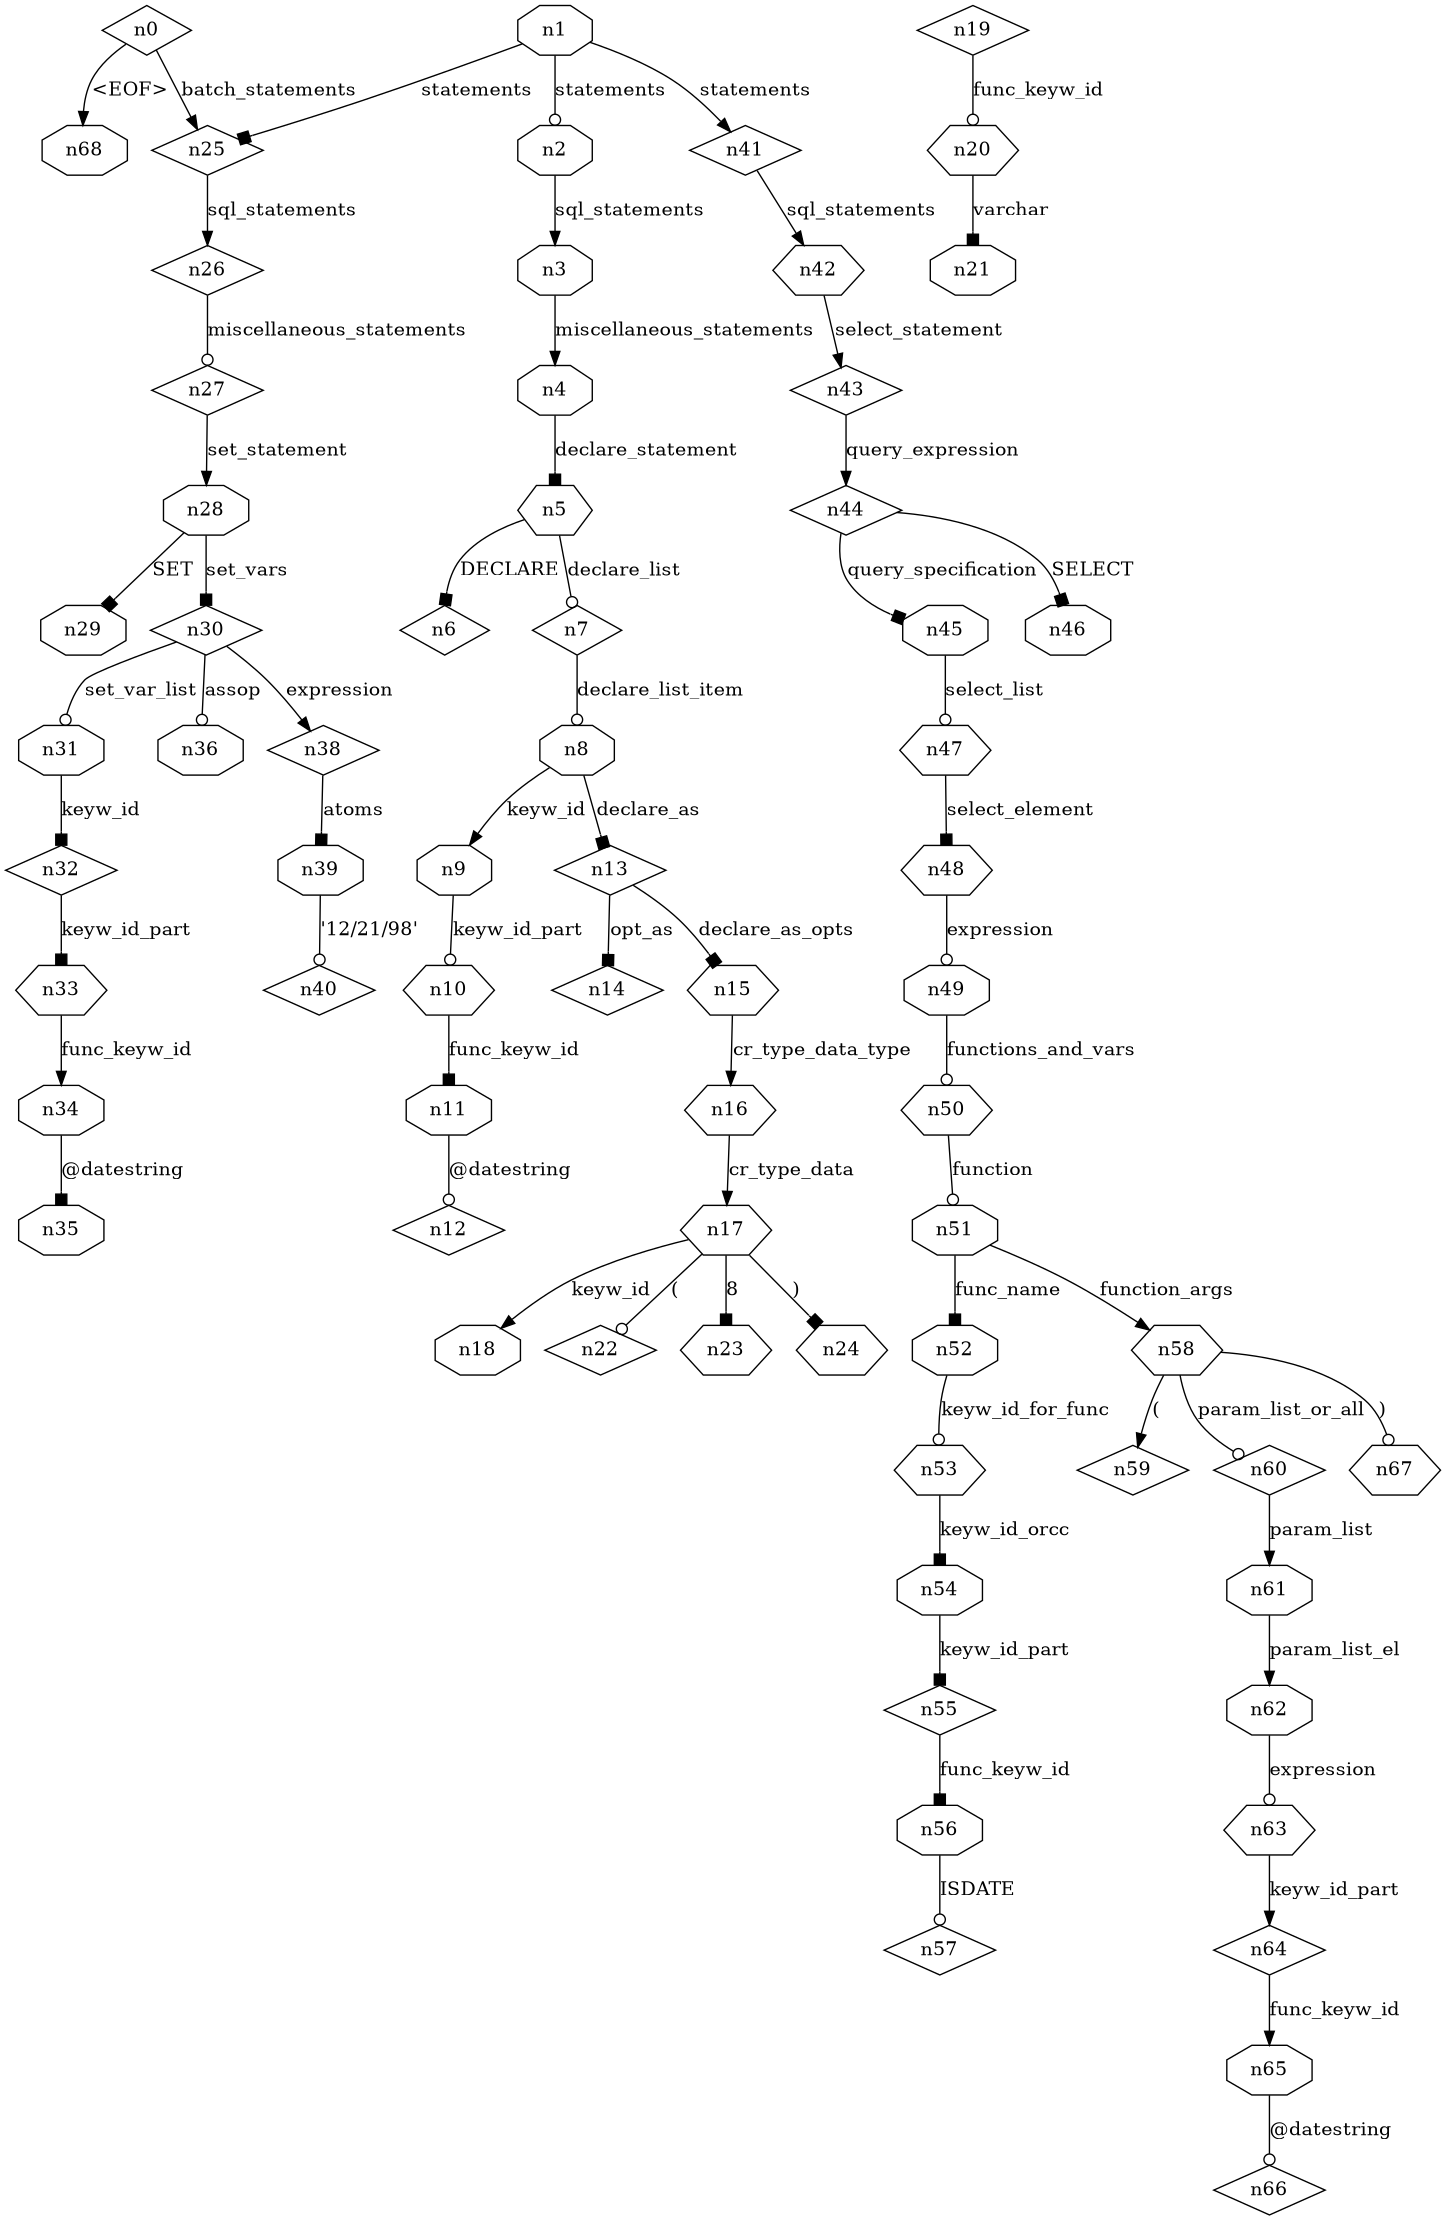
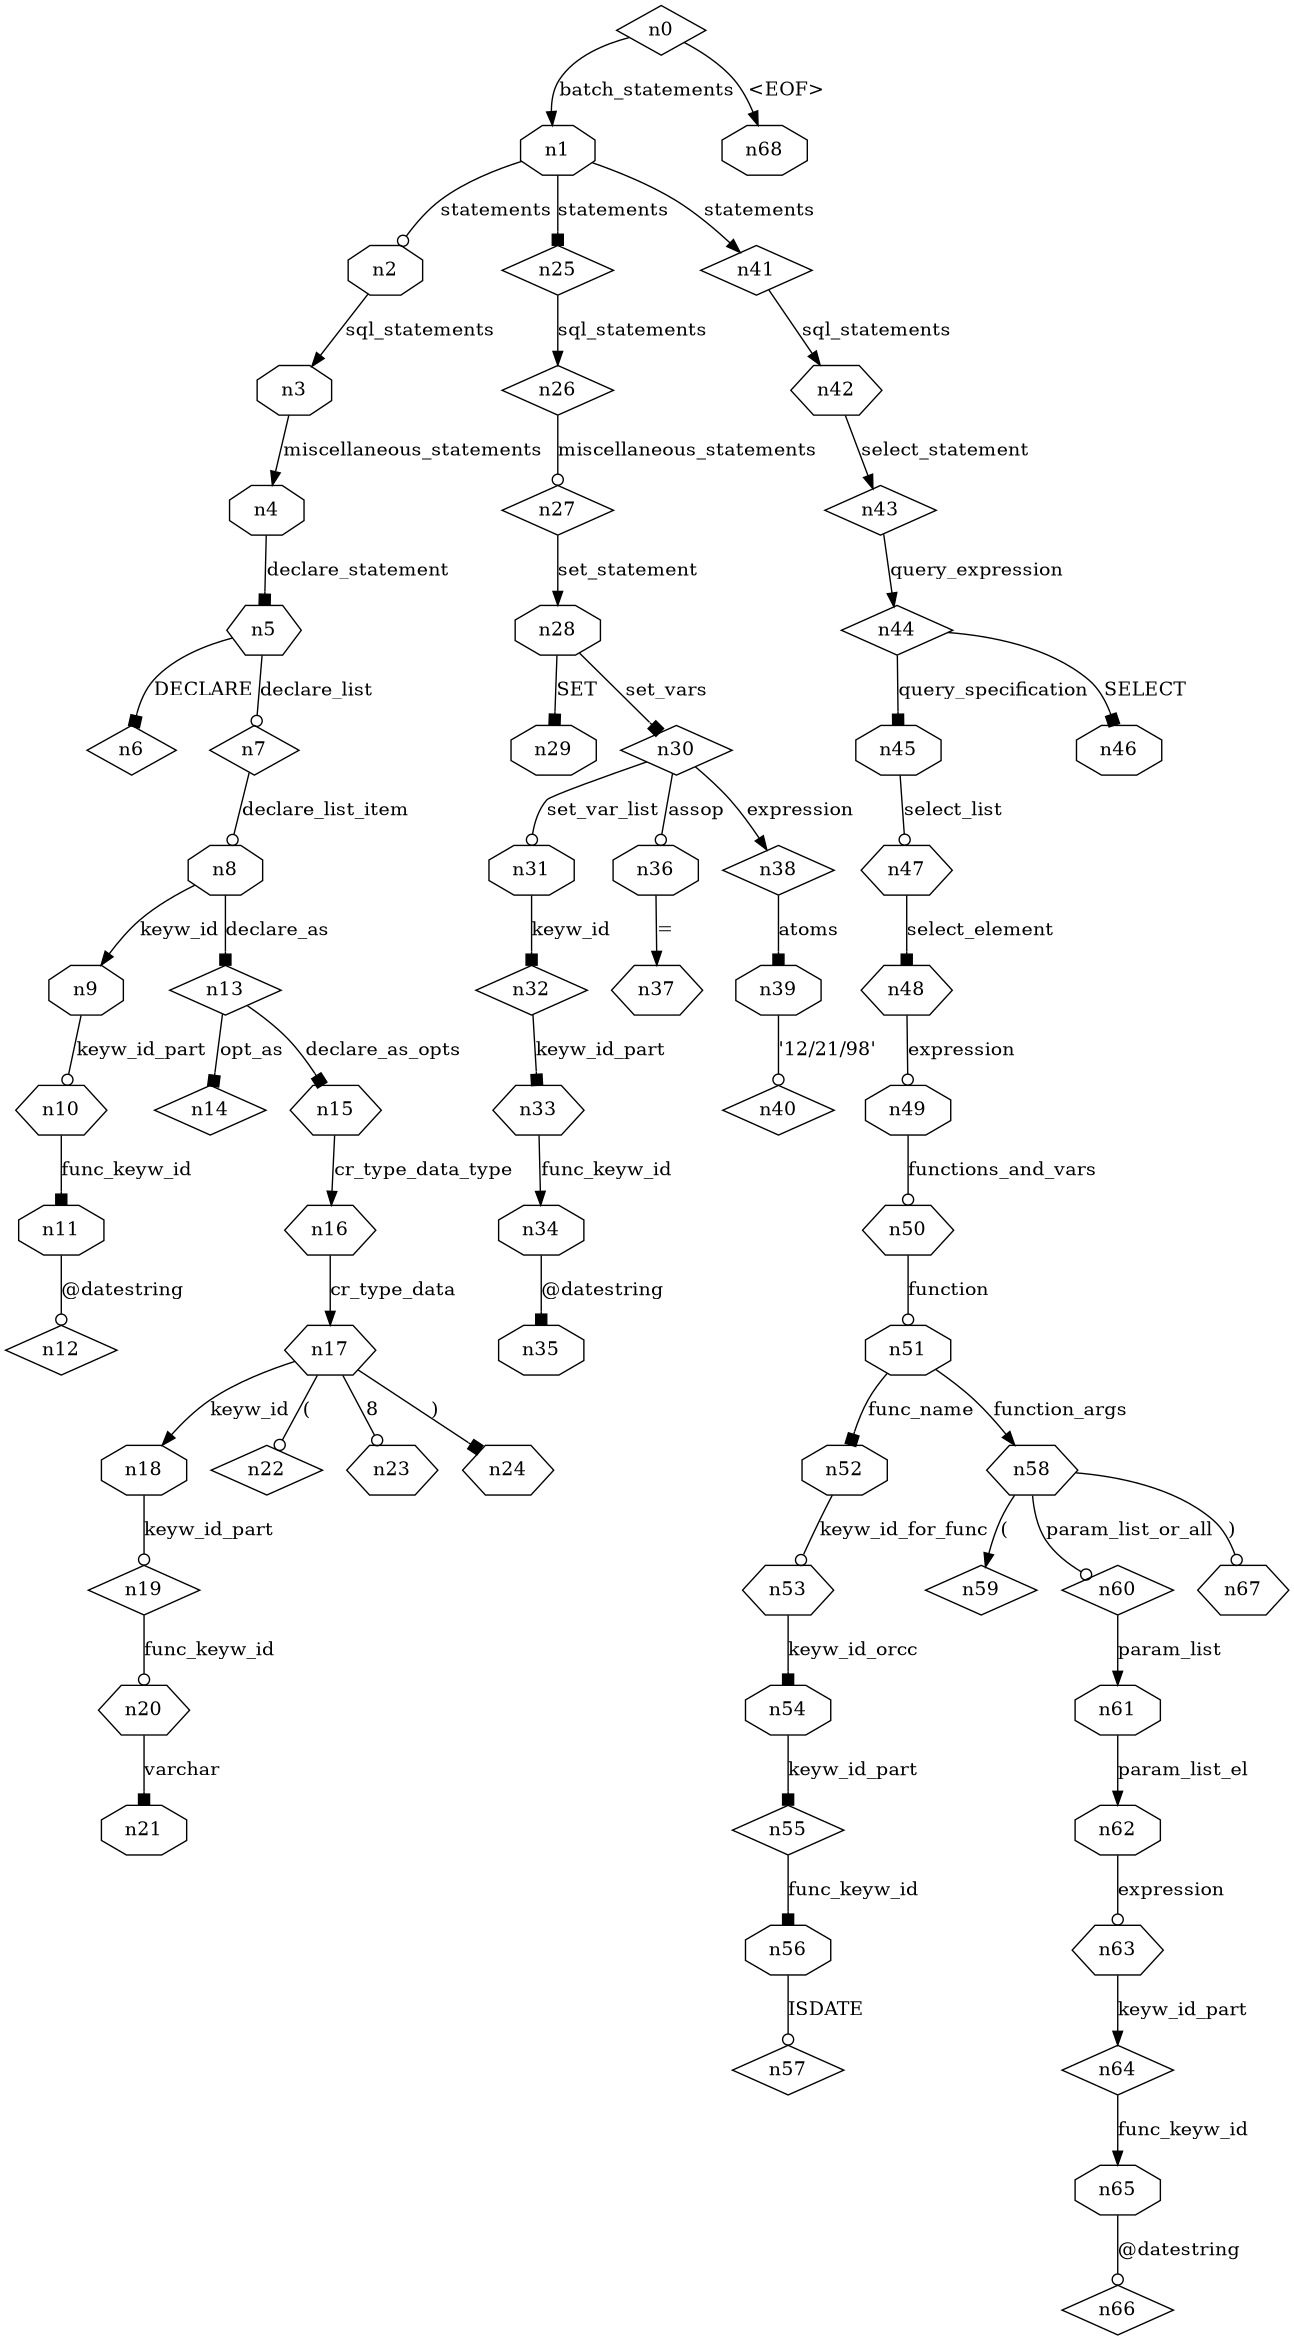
(174, 84) -> (576, 62)
none -> (657, 990)
(726, 1283) -> (359, 1405)
none -> (144, 1525)
